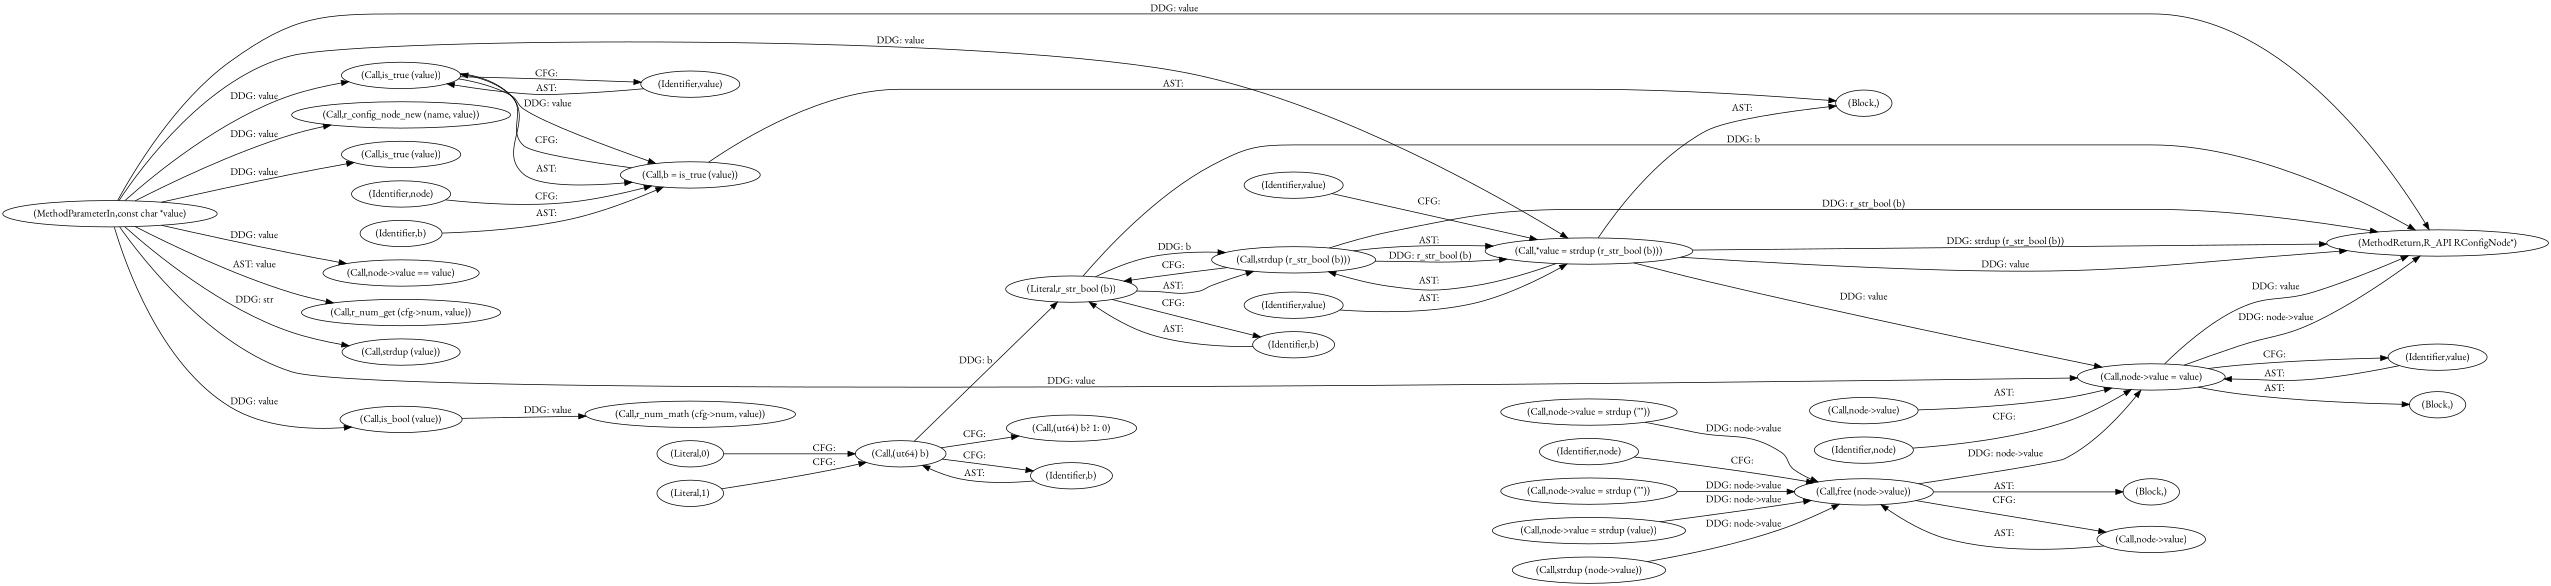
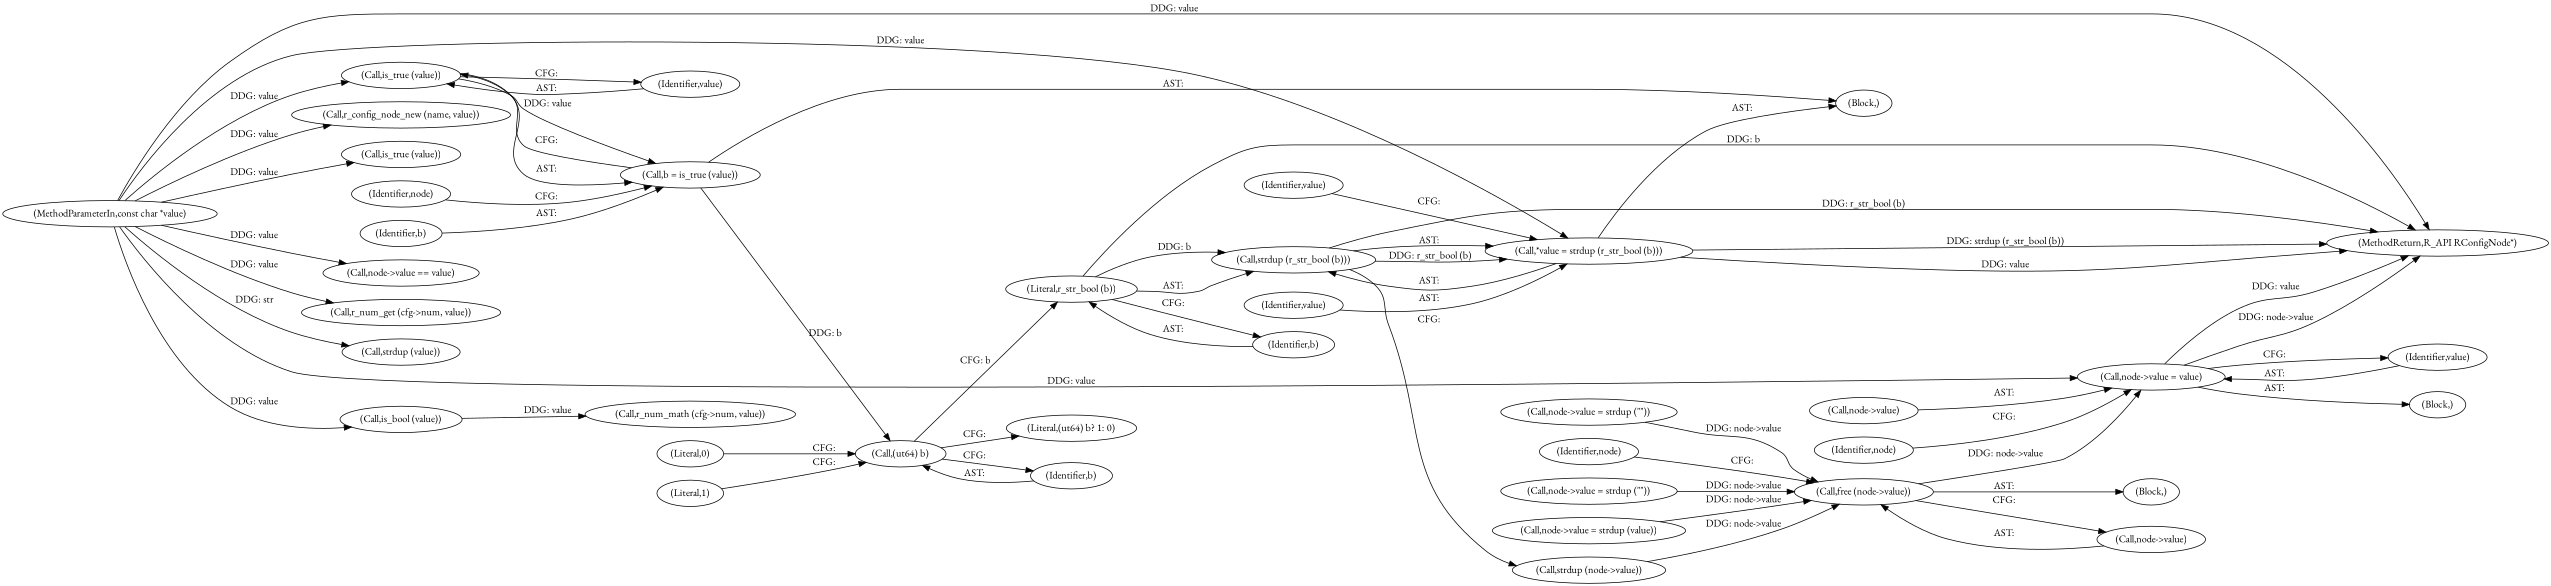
(254, 265) -> (254, 265)
(1179, 274) -> (1414, 424)
none -> (793, 311)
(1864, 317) -> none
(976, 360) -> (976, 360)
(1071, 428) -> (1071, 428)
